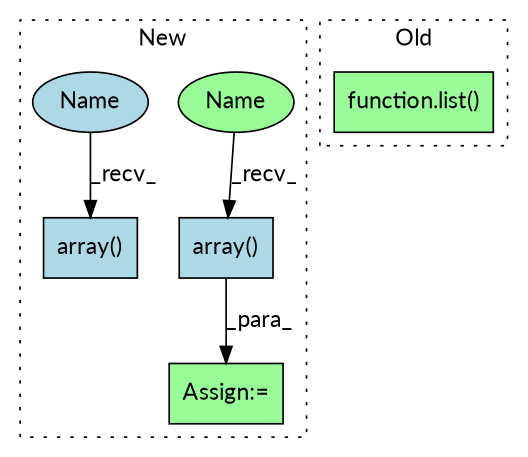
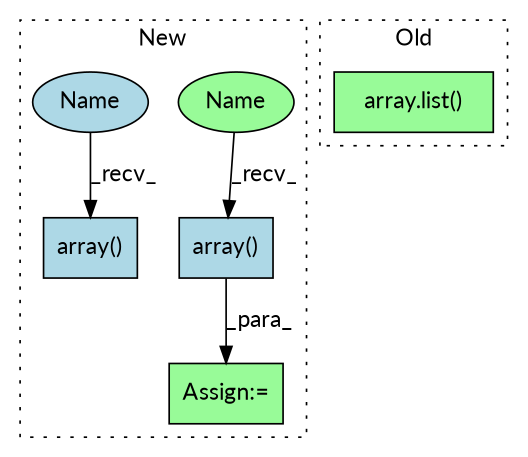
(414, 102) -> (414, 102)
